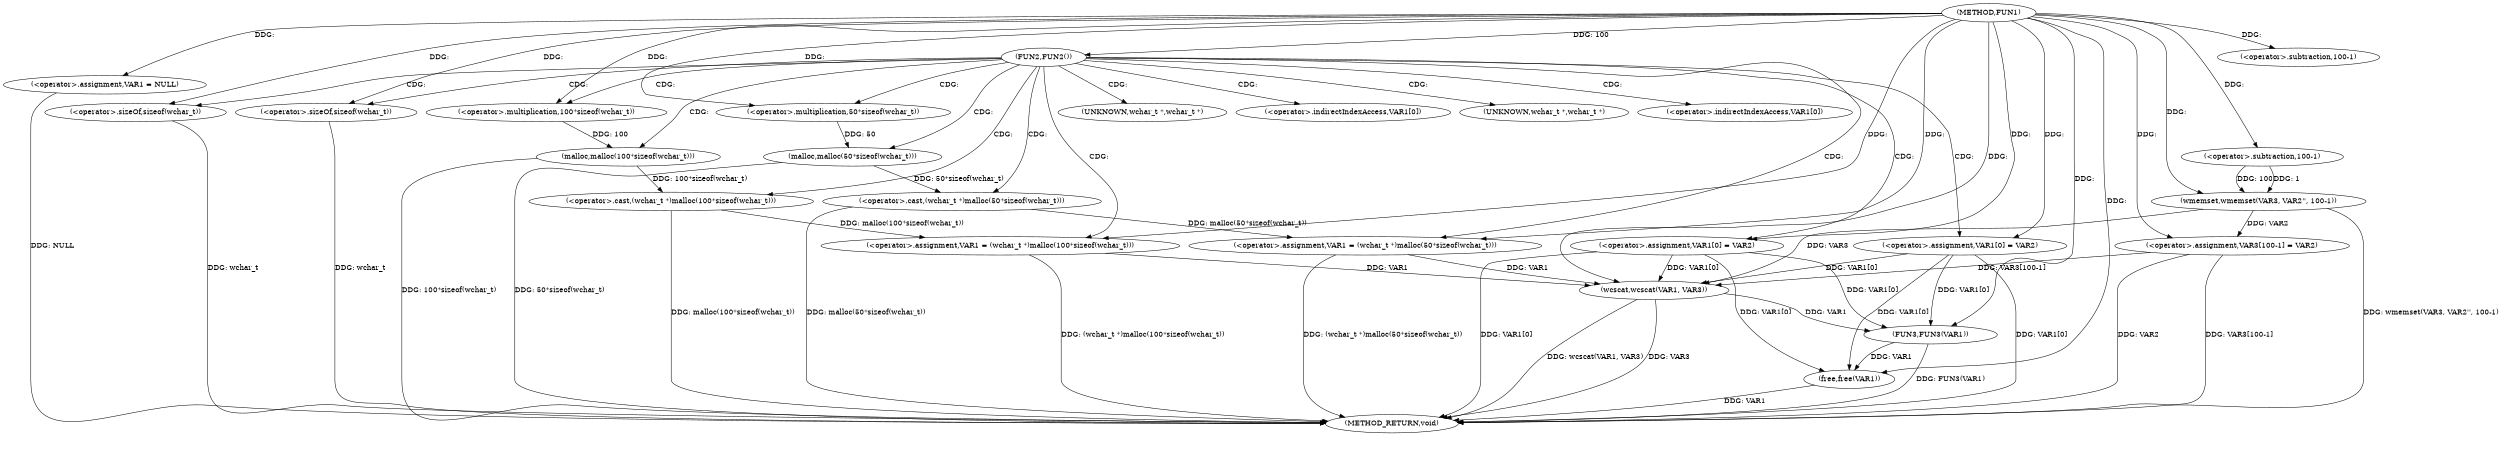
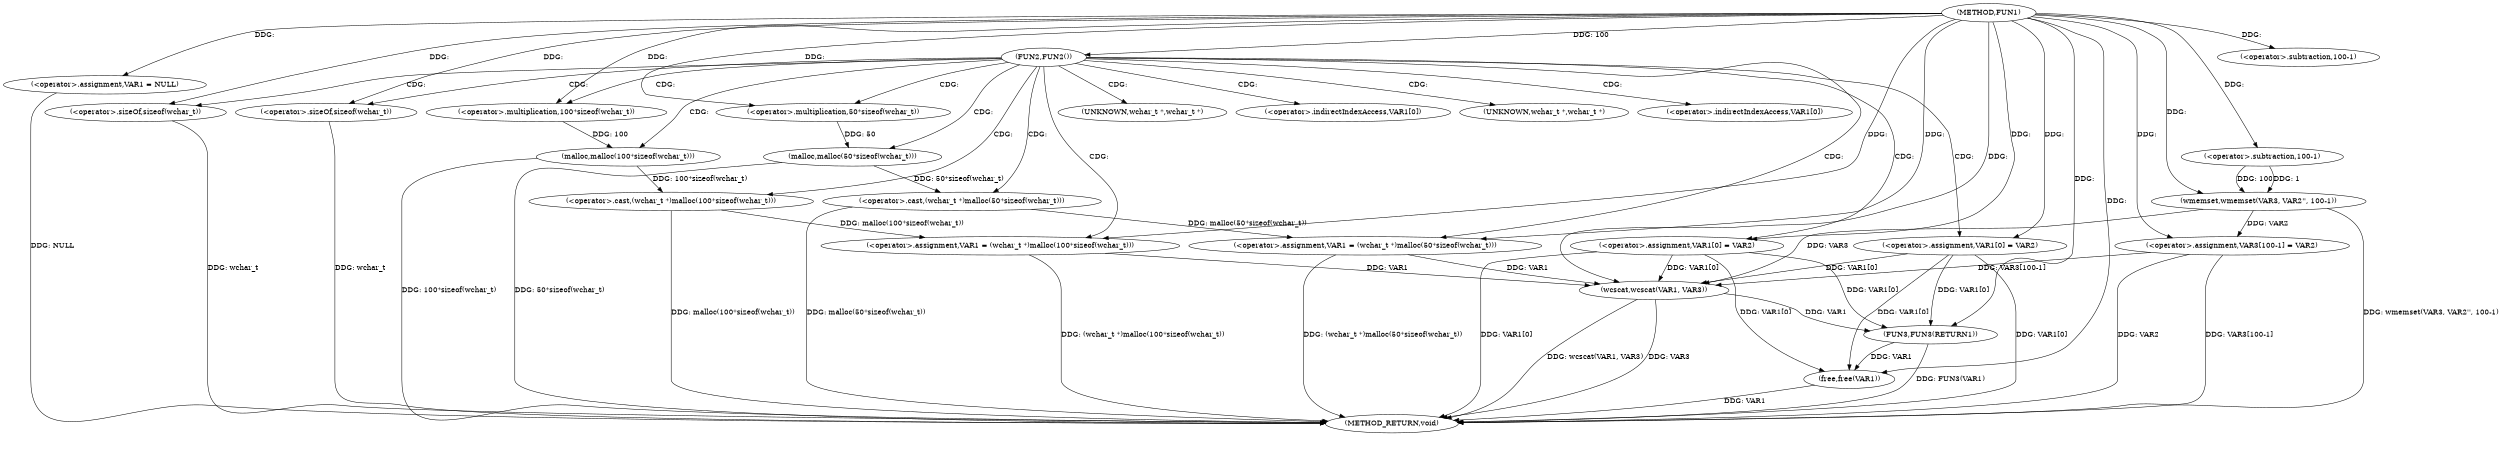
(1931, 335) -> (1931, 335)
